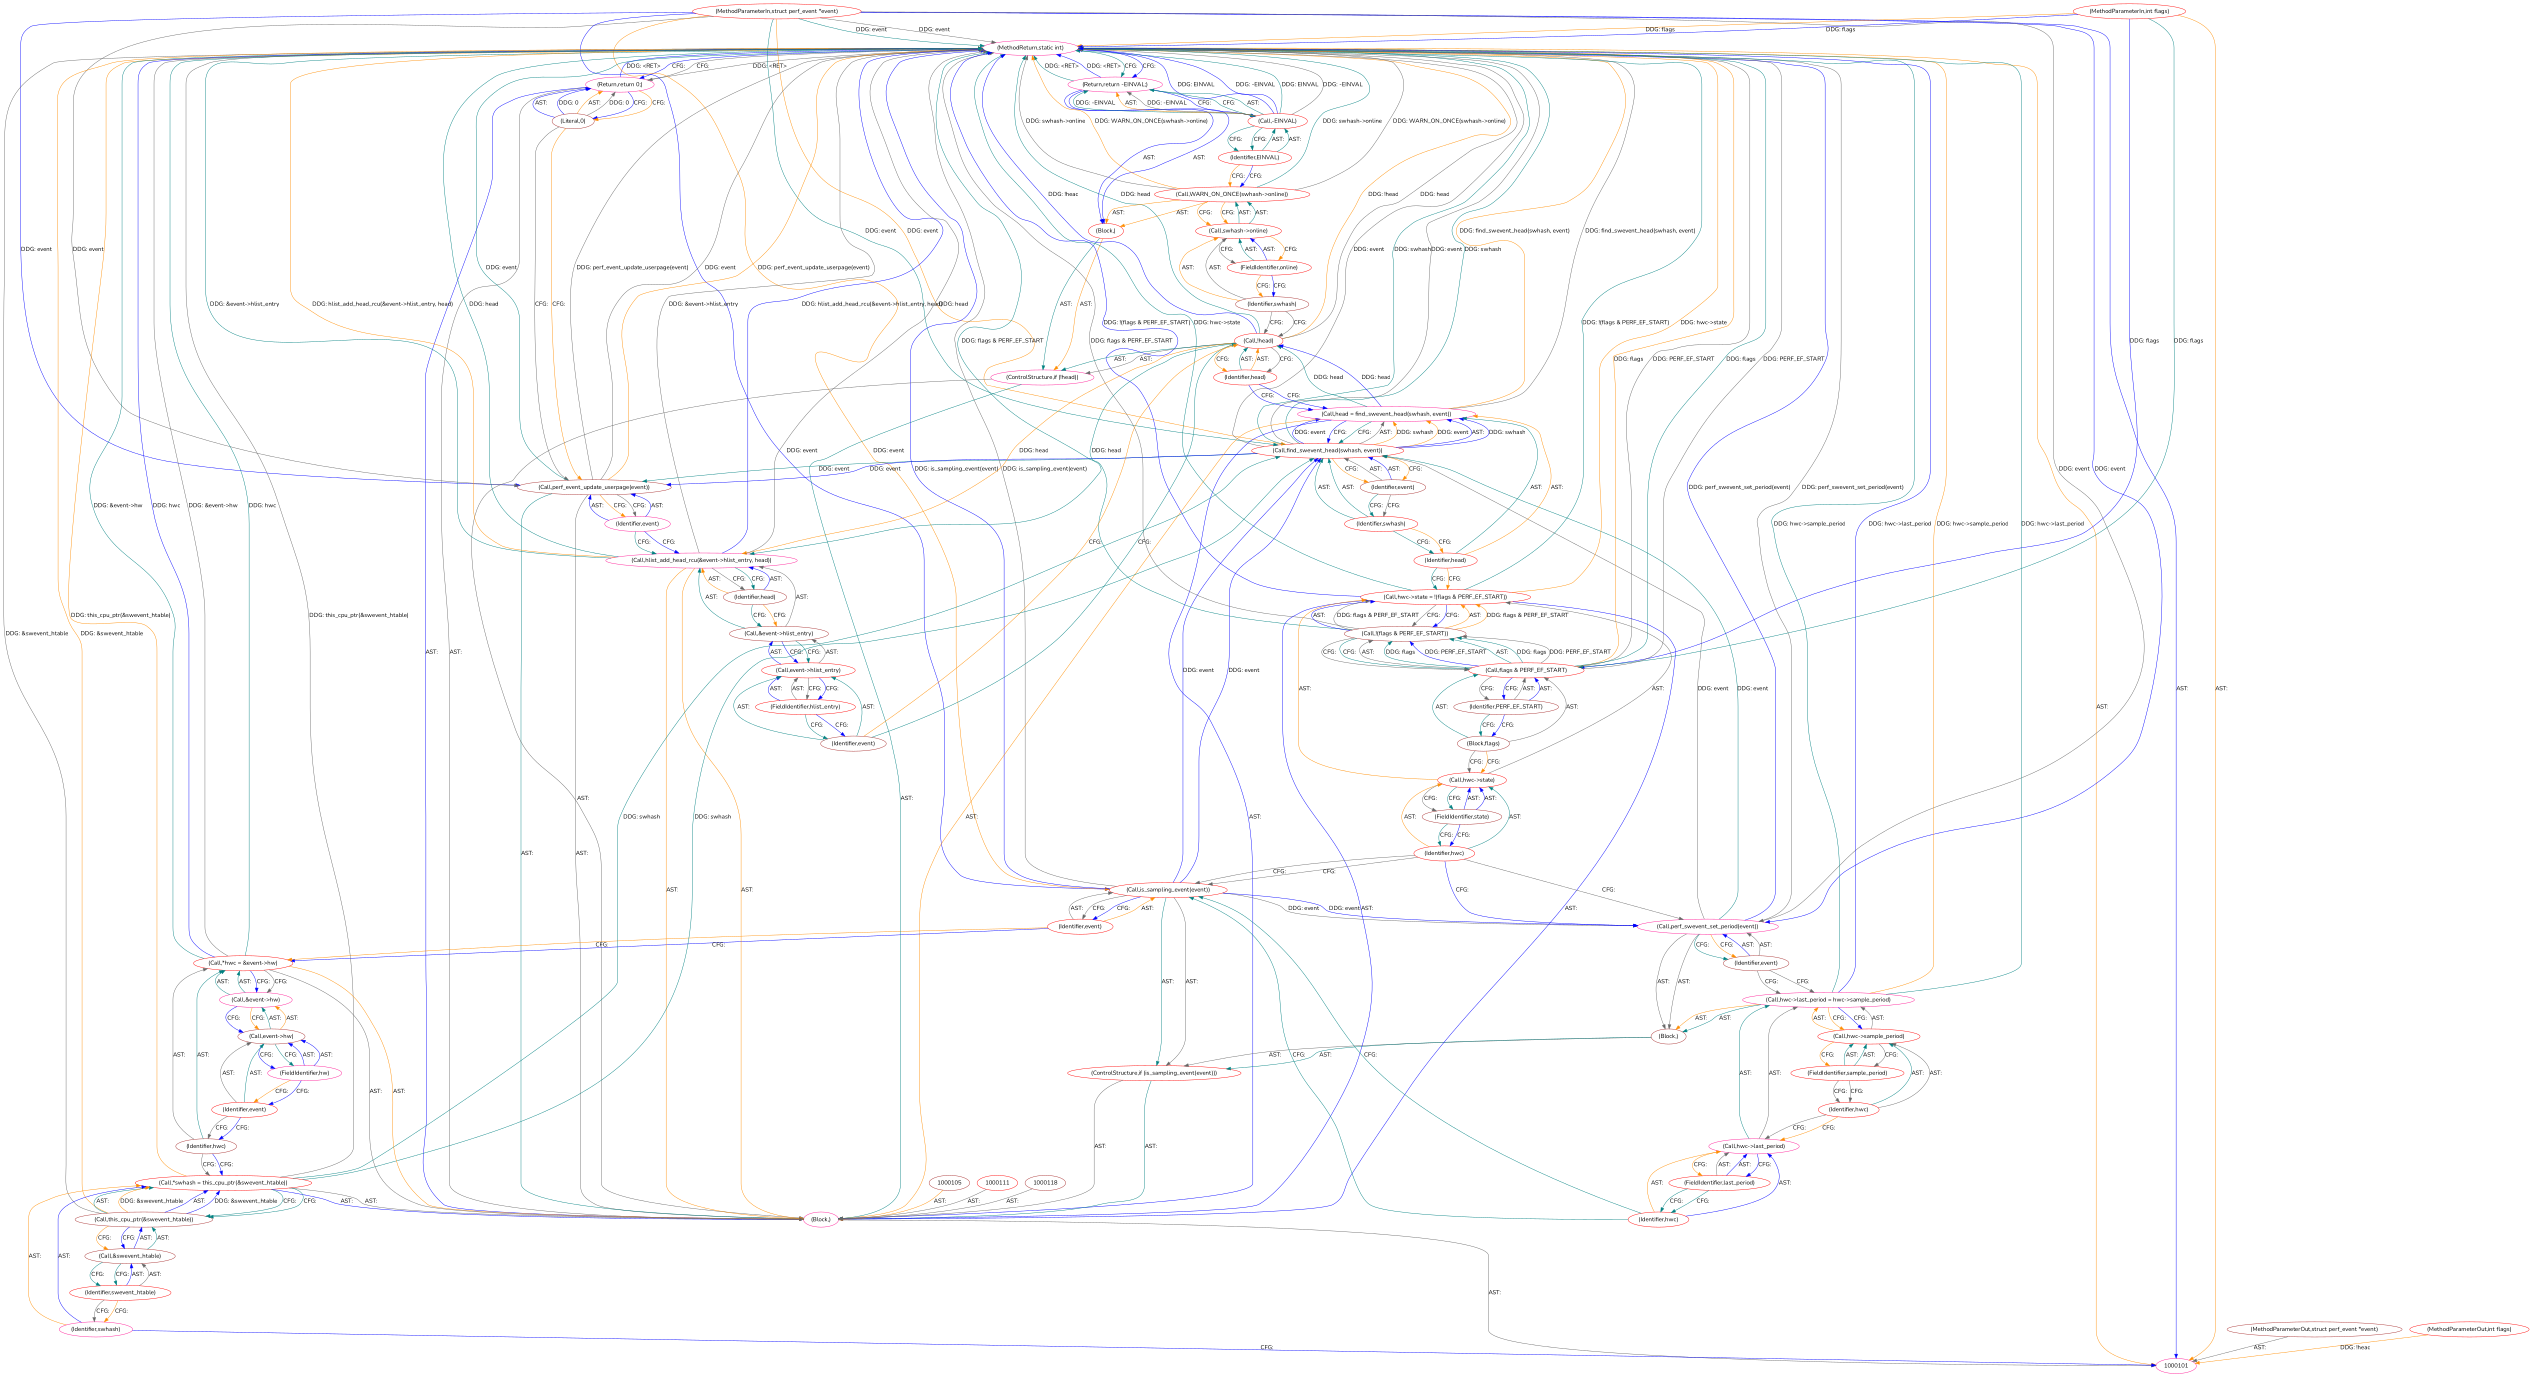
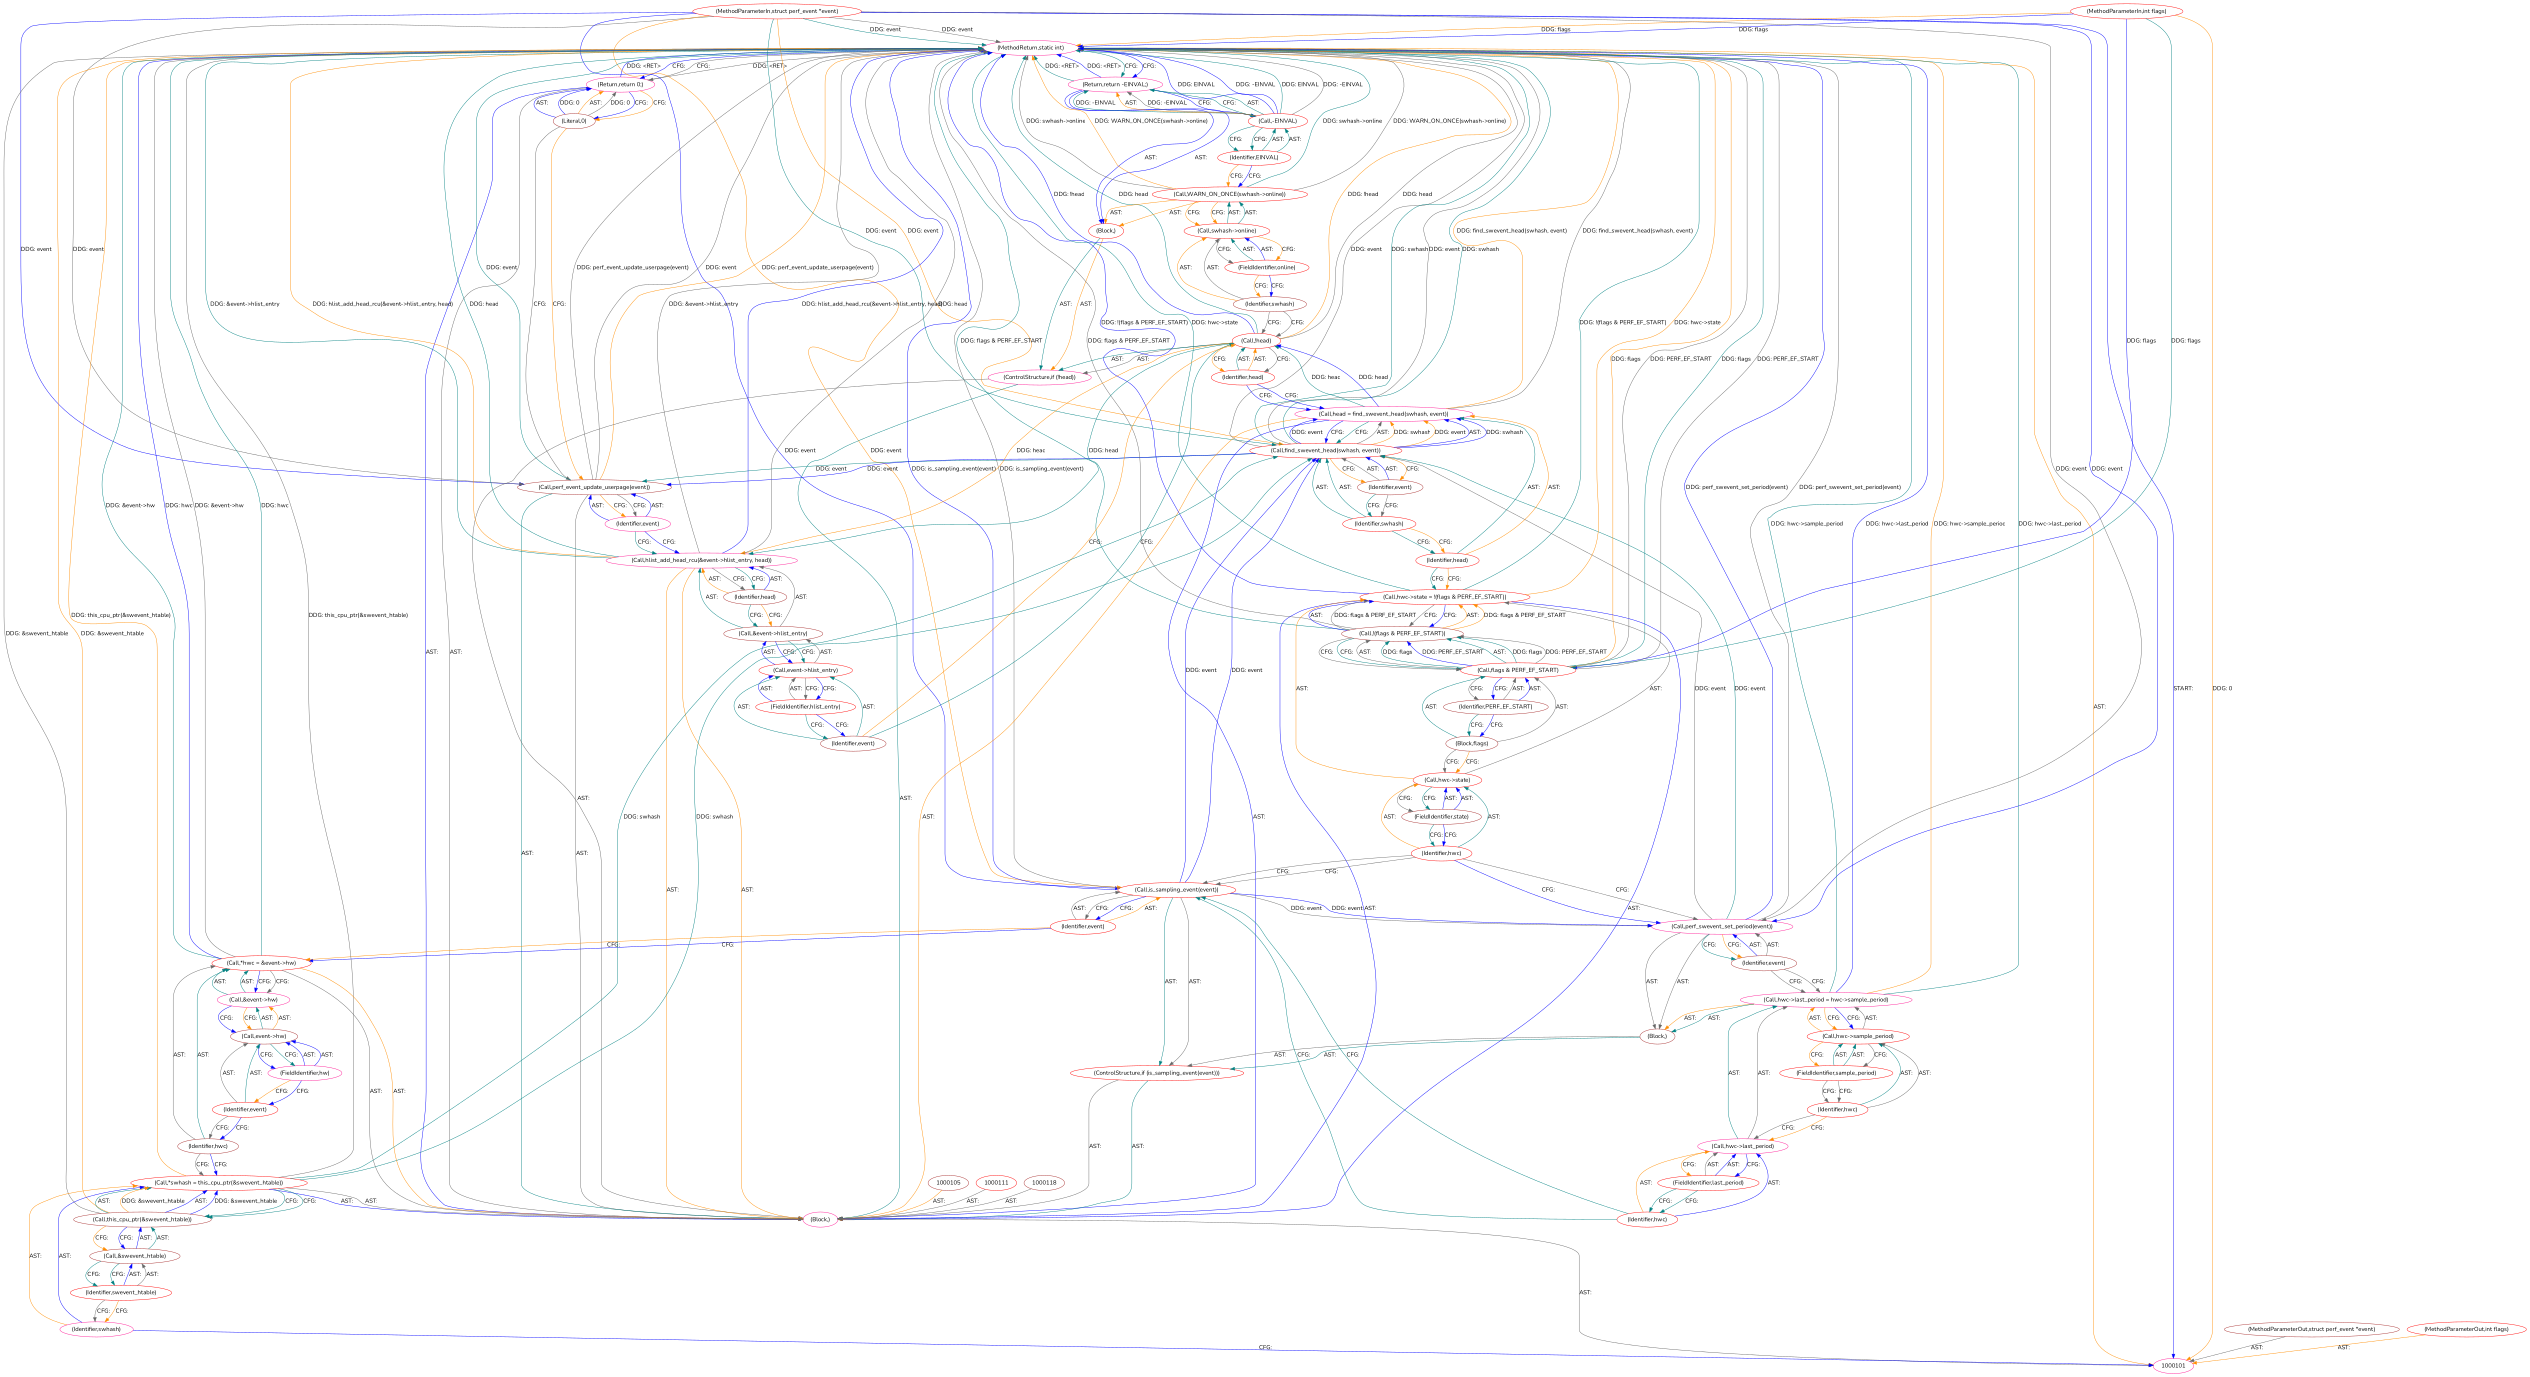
(2183, 689) -> (2184, 689)
(2222, 689) -> (2222, 689)
(2356, 1348) -> (2345, 1348)
